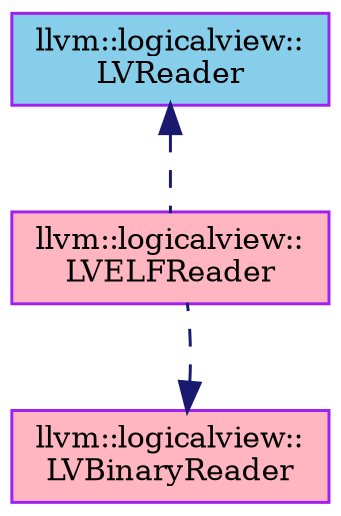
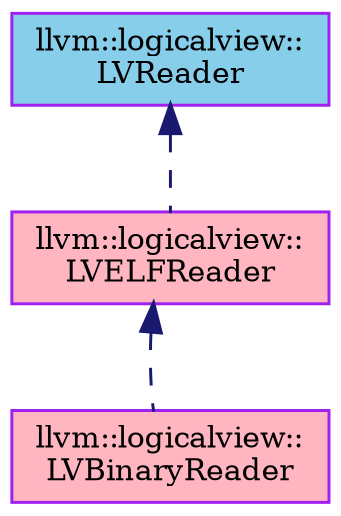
(190, 342) -> (151, 372)
